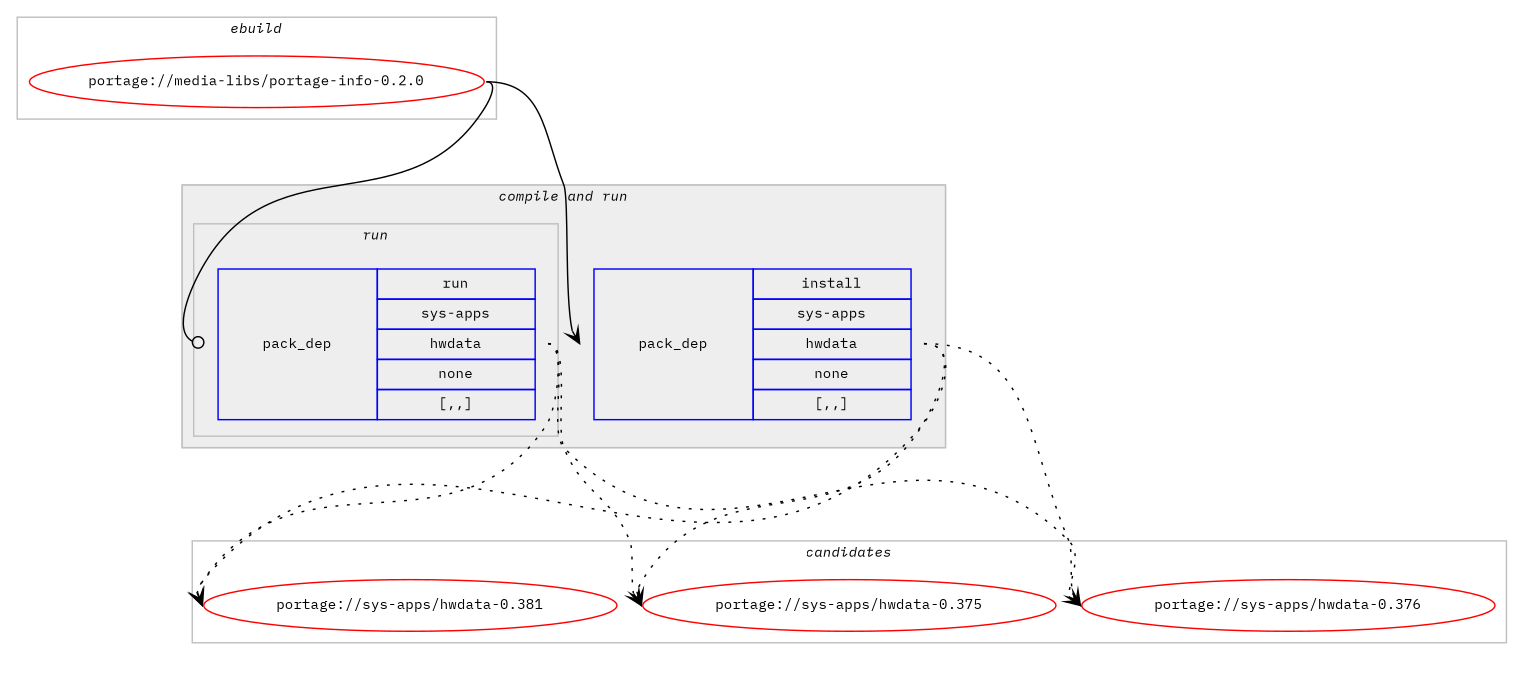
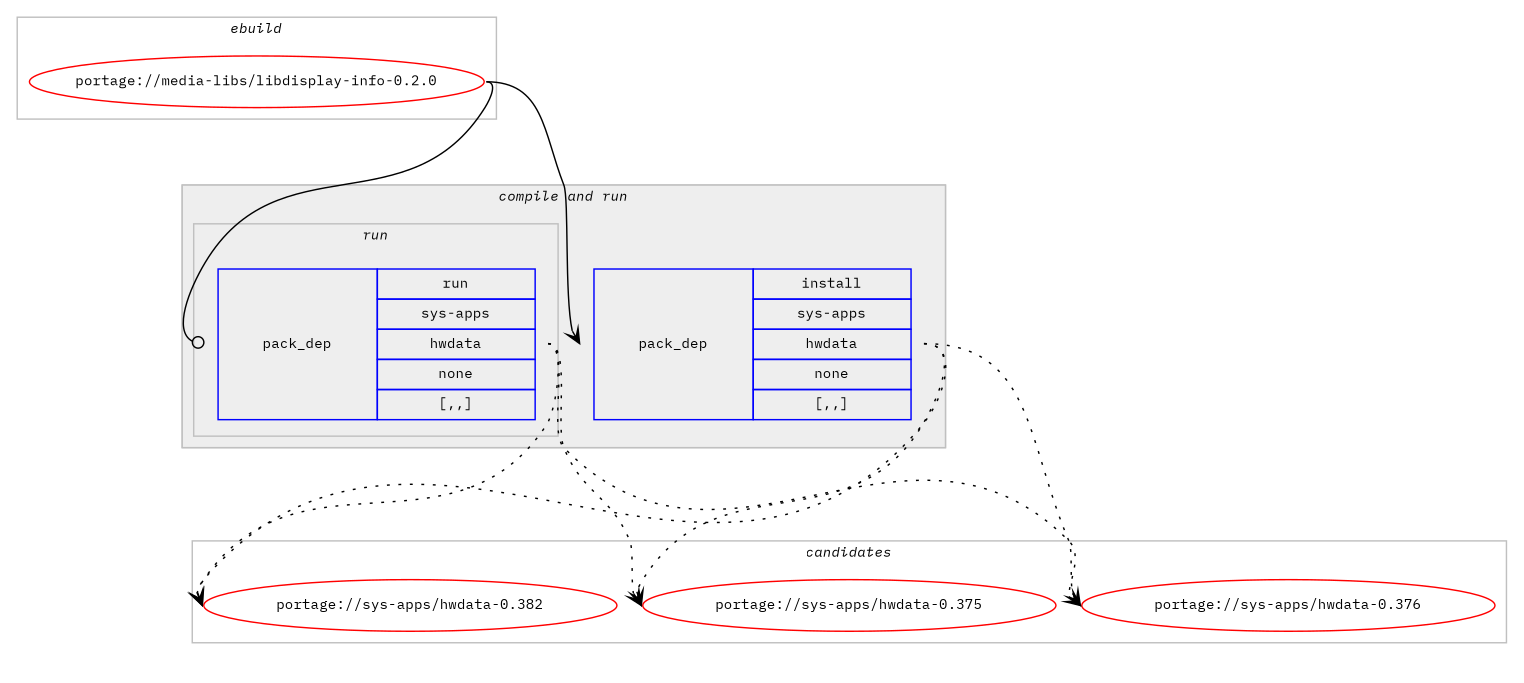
(257, 82) -> (257, 82)
(410, 605) -> (410, 605)
